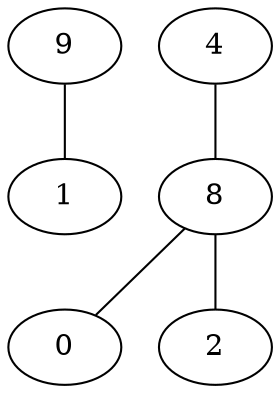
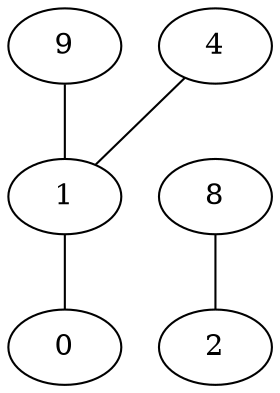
(215, 122) -> (140, 121)
(140, 272) -> (65, 272)
